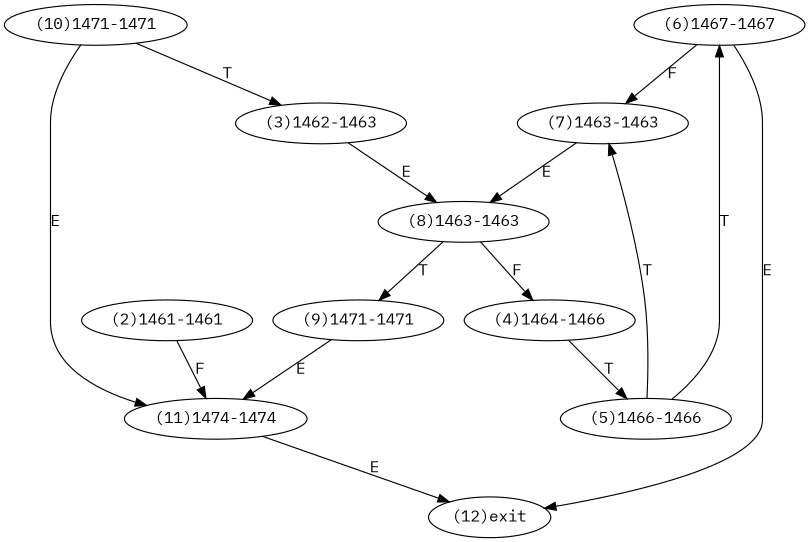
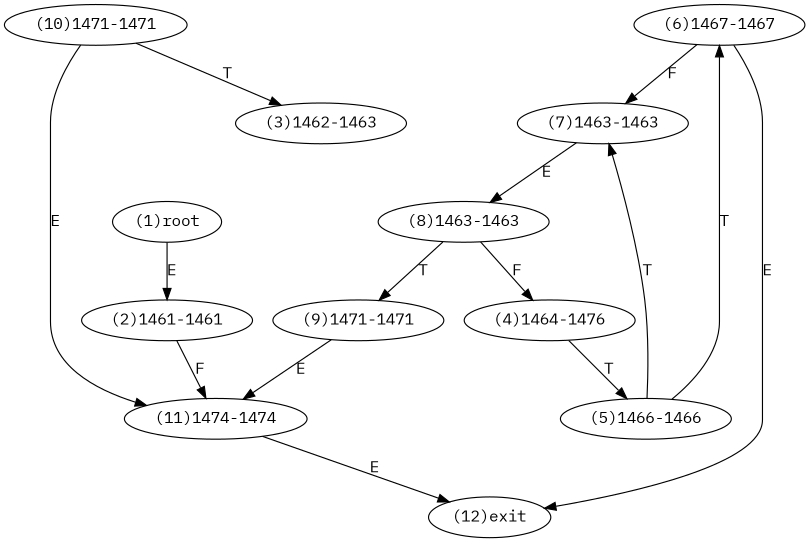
(388, 169) -> none
none -> (167, 222)
(550, 320) -> (550, 320)
